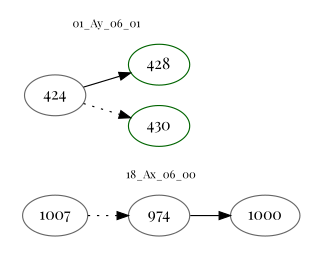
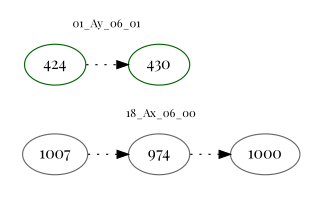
(159, 65) -> none
(55, 95) -> (55, 65)
(205, 216) -> (205, 154)
